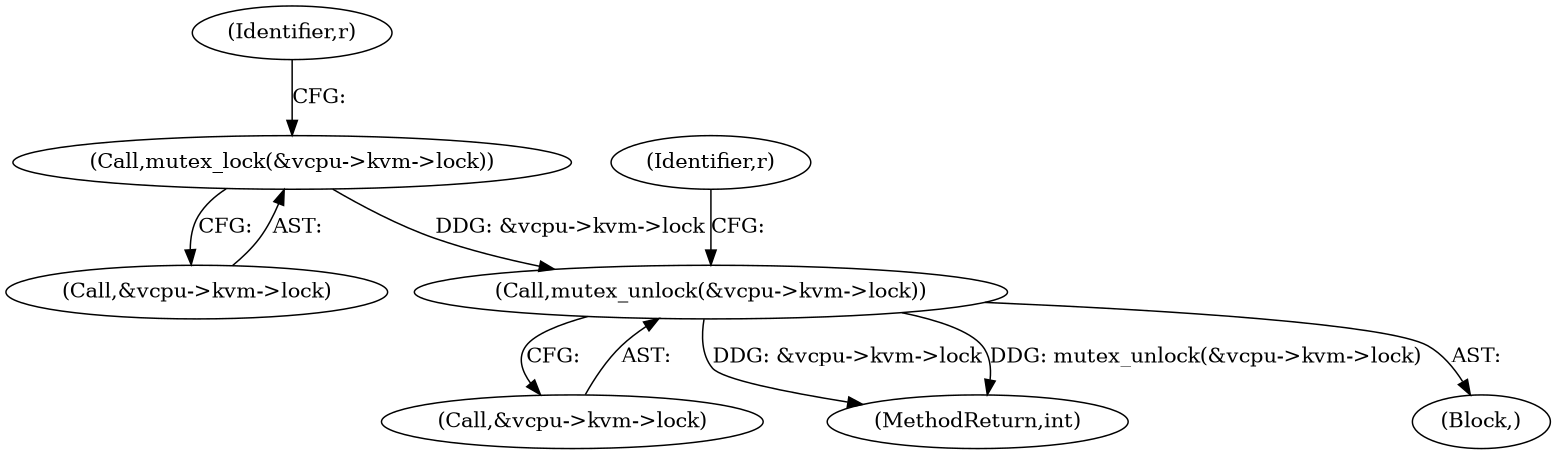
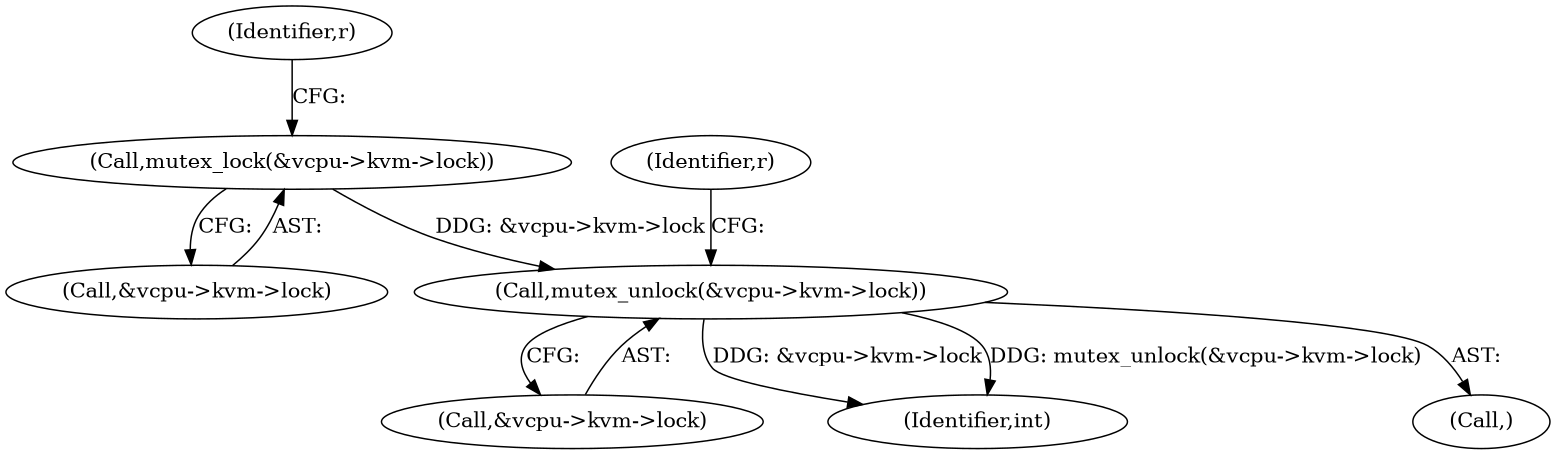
(978, 422) -> (978, 422)
(1481, 422) -> (1481, 422)
